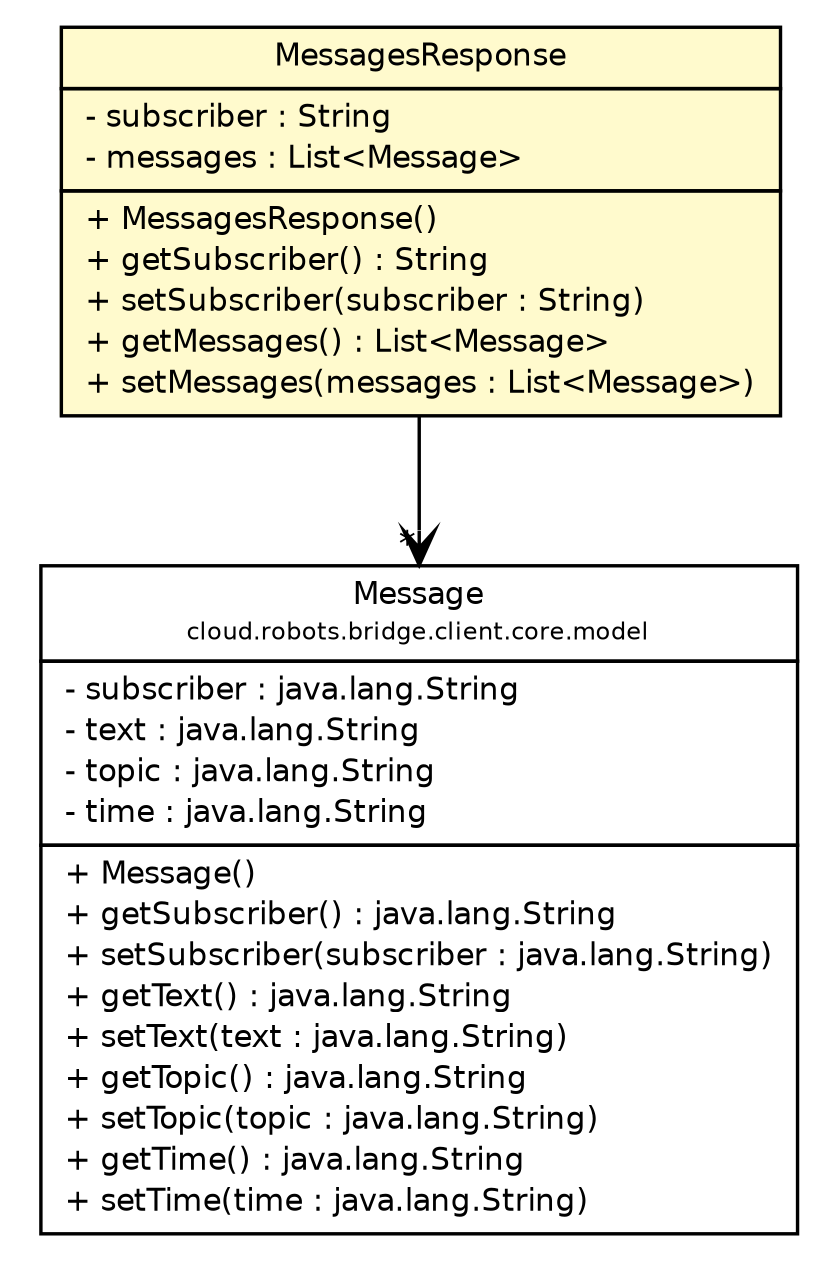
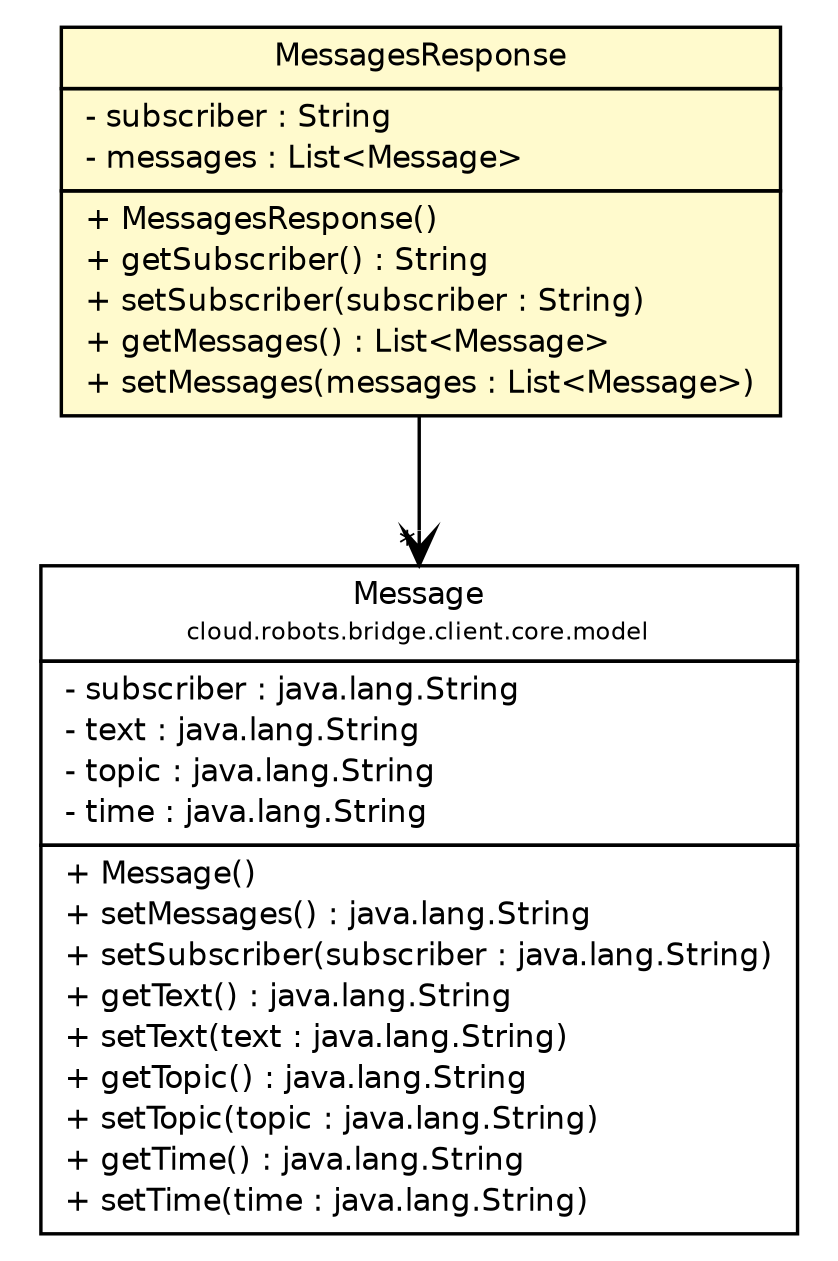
(343, 915) -> (329, 915)
